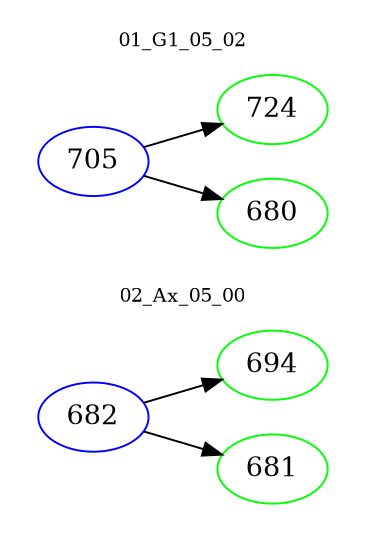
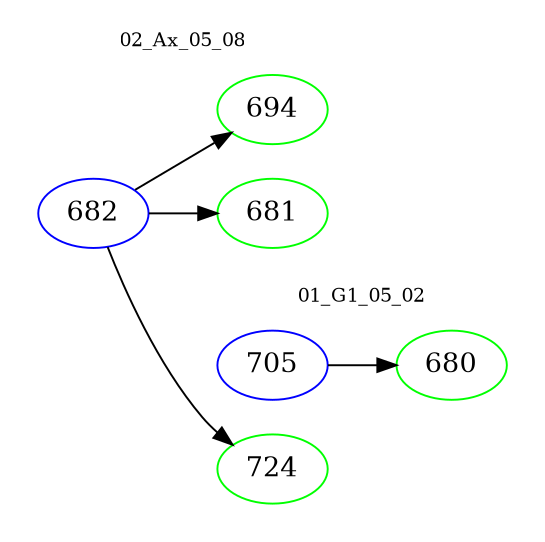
(174, 138) -> (154, 345)
(183, 297) -> (183, 41)
